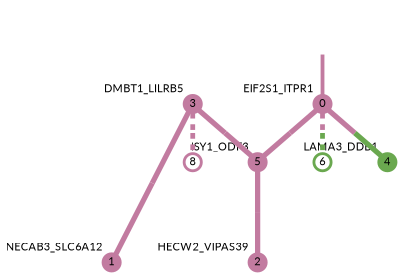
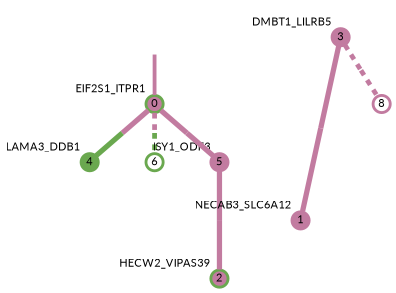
(323, 104) -> (155, 104)
(225, 133) -> none
(258, 262) -> (219, 279)
